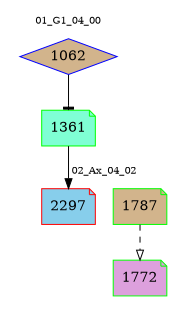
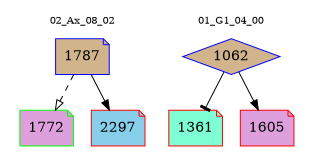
(69, 128) -> (196, 128)
none -> (267, 128)
(69, 168) -> (98, 88)
(104, 171) -> (82, 21)
(140, 207) -> (82, 57)
